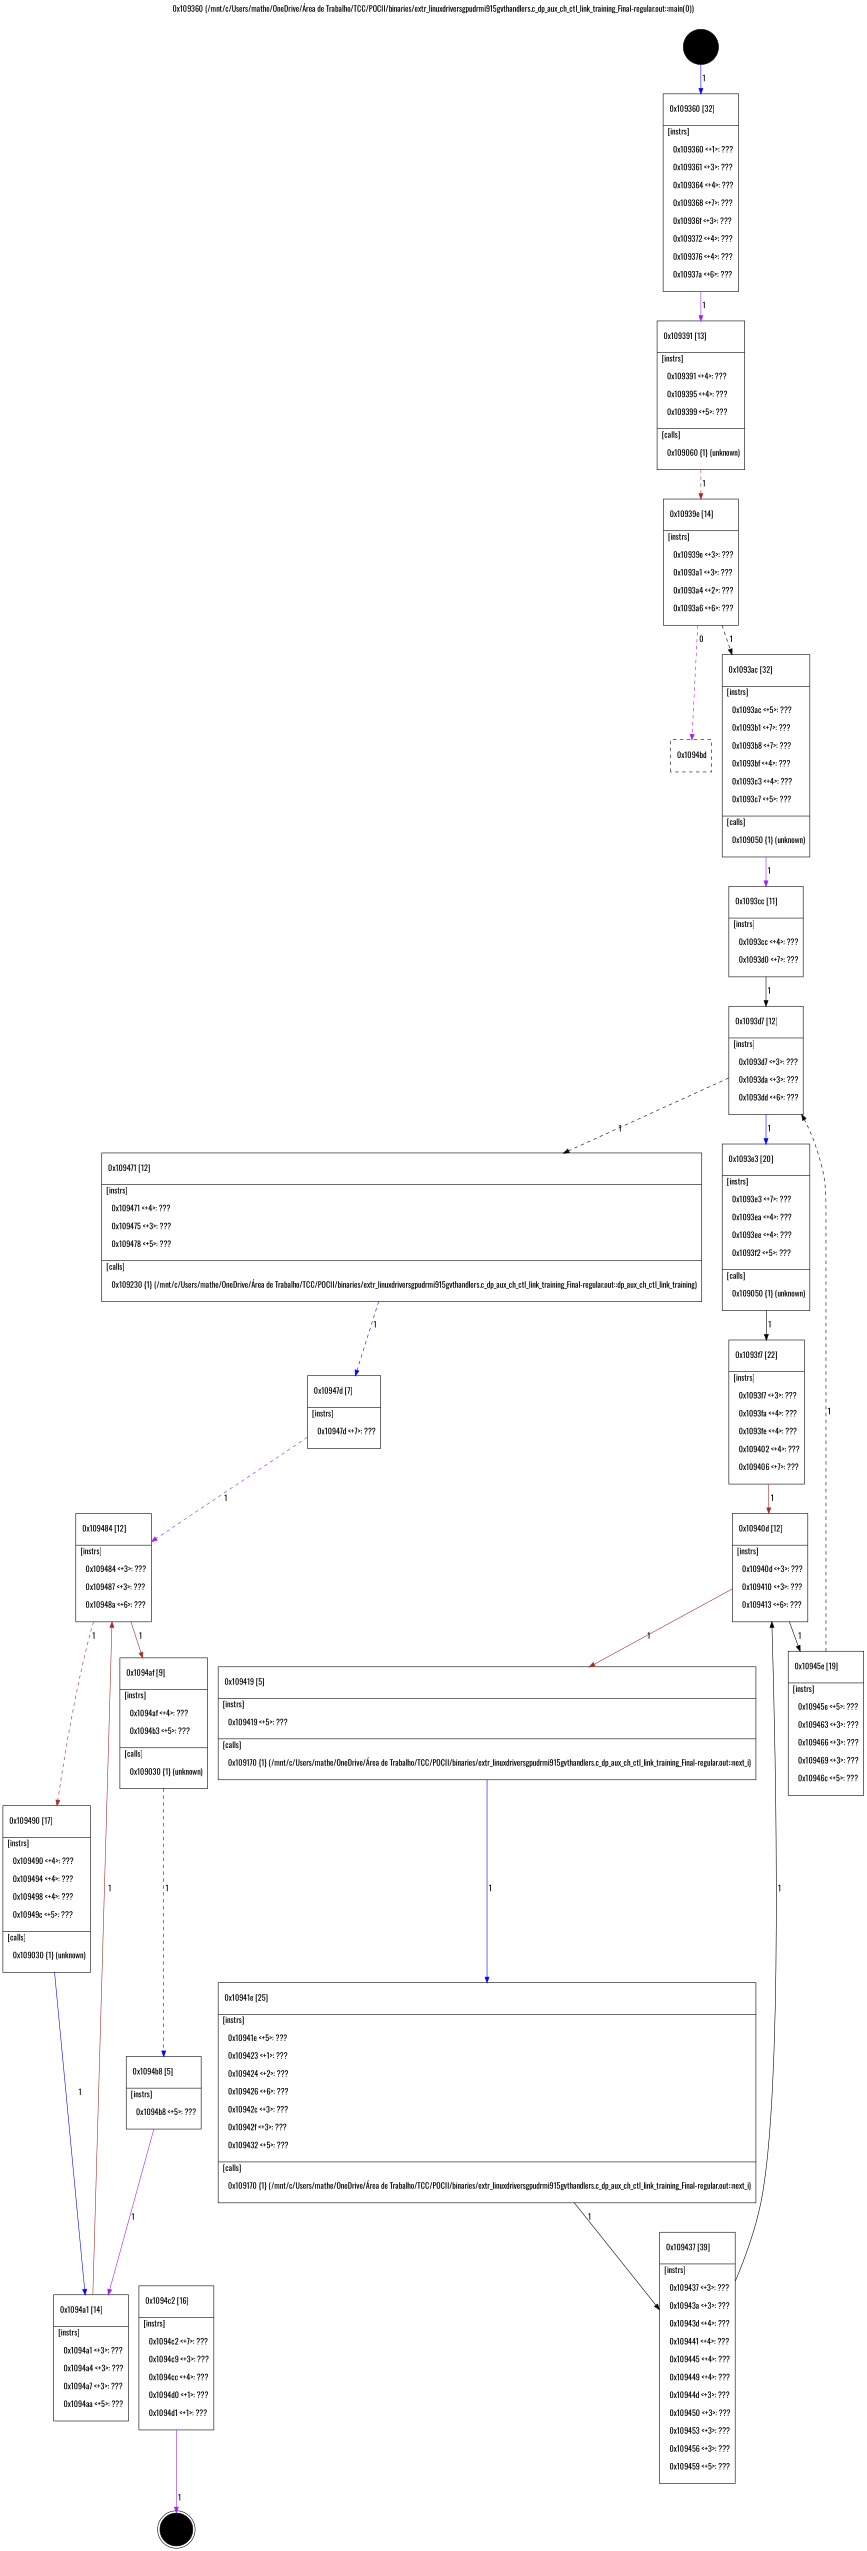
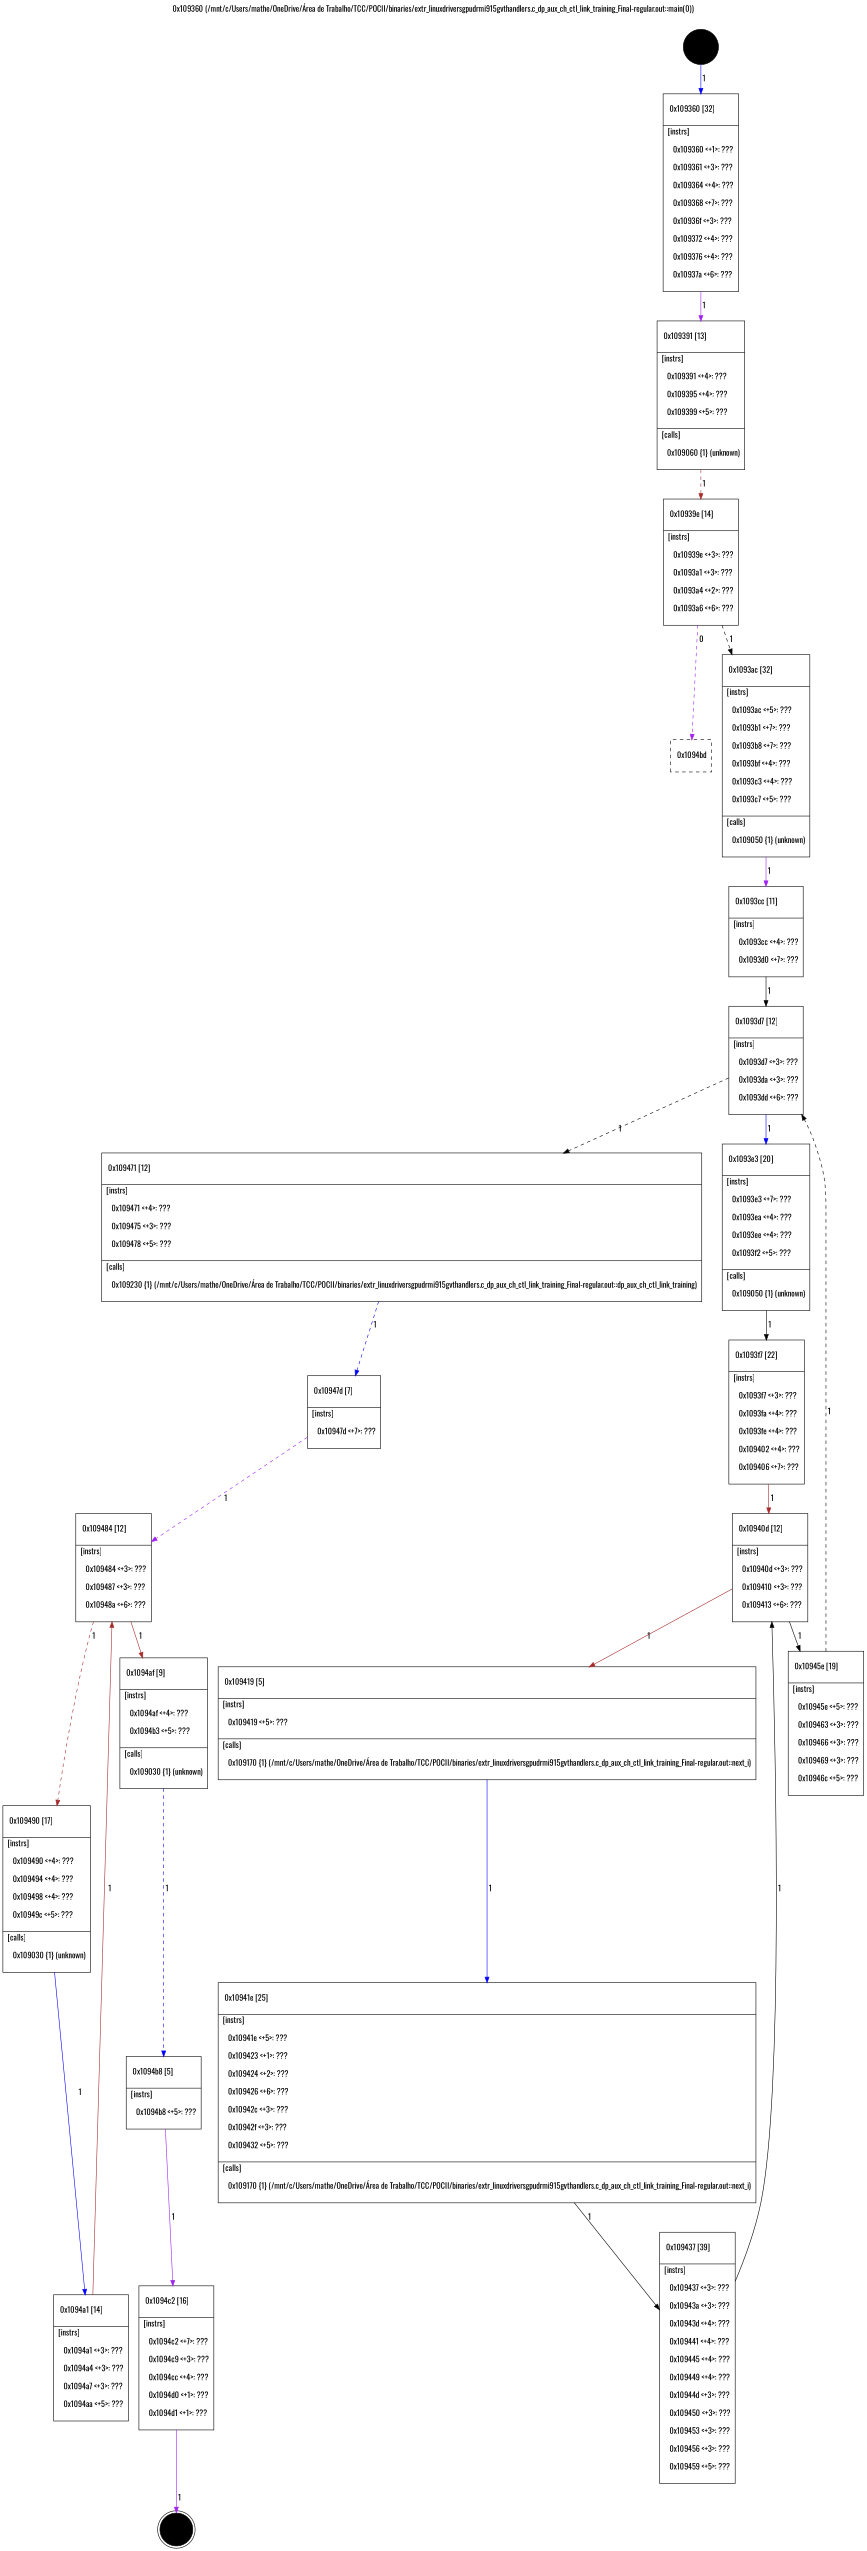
(132, 2209) -> (169, 2205)
